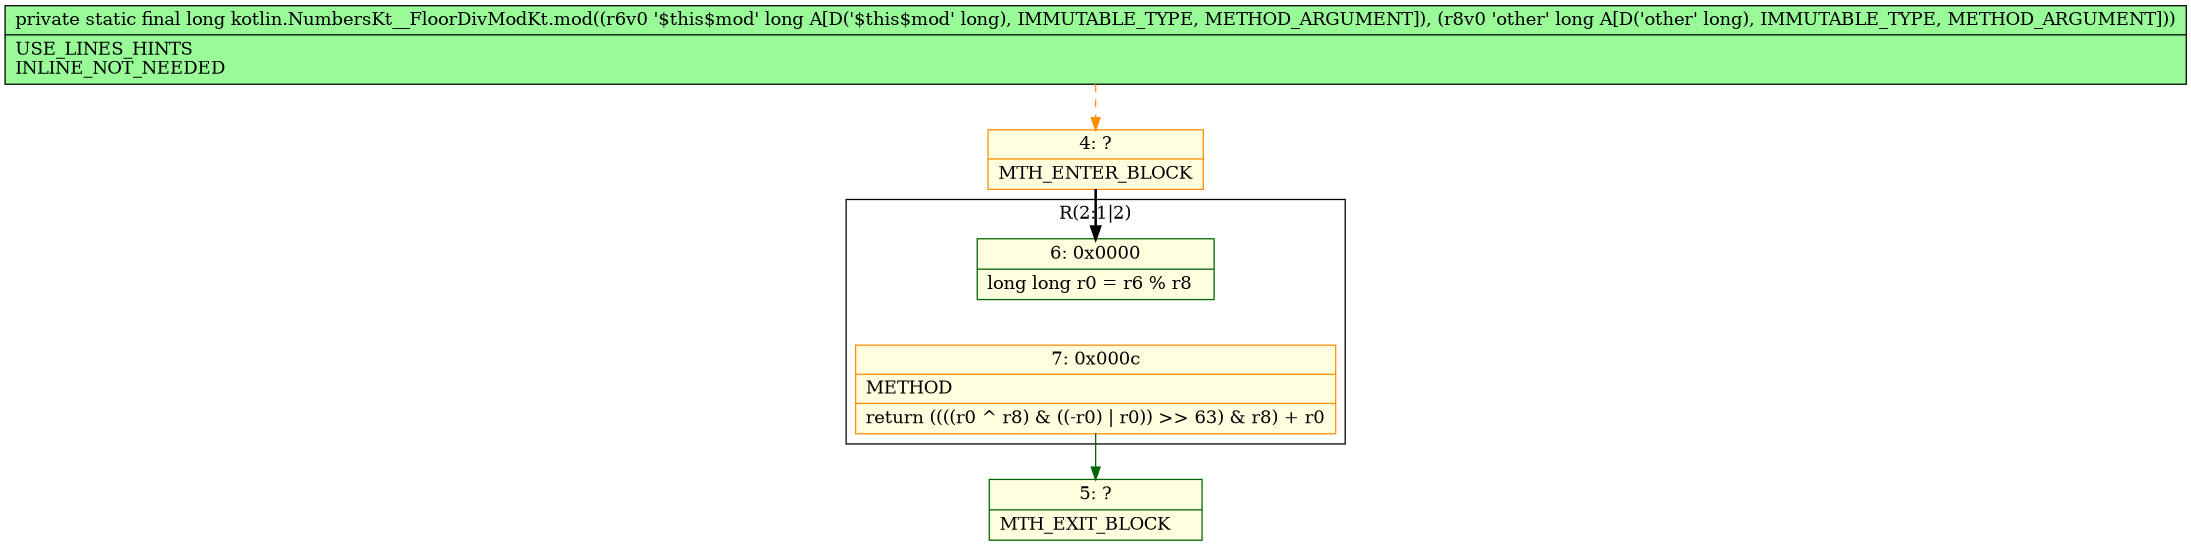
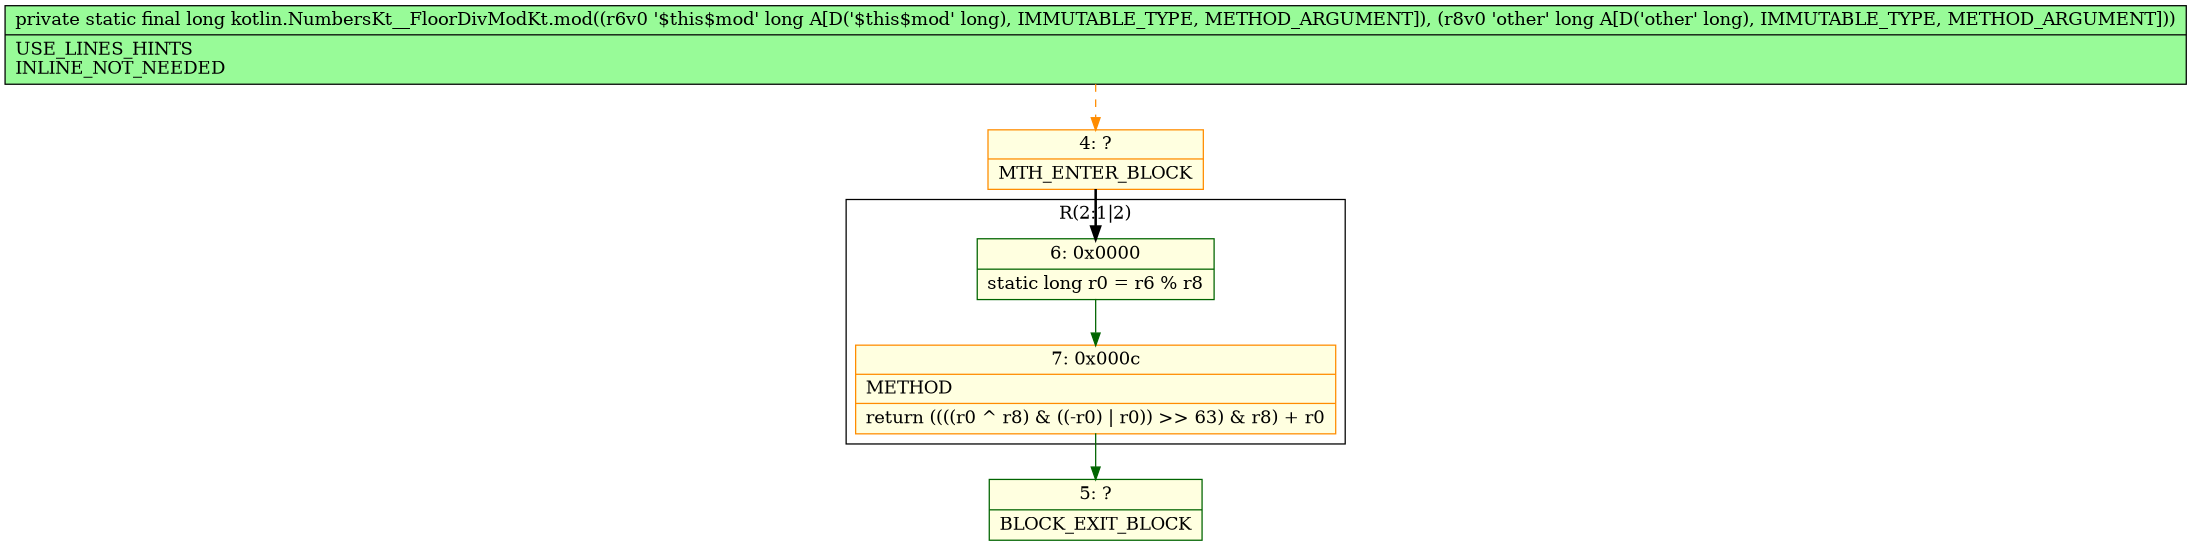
(1090, 284) -> (1096, 284)
none -> (1096, 316)
(1086, 524) -> (1096, 524)
